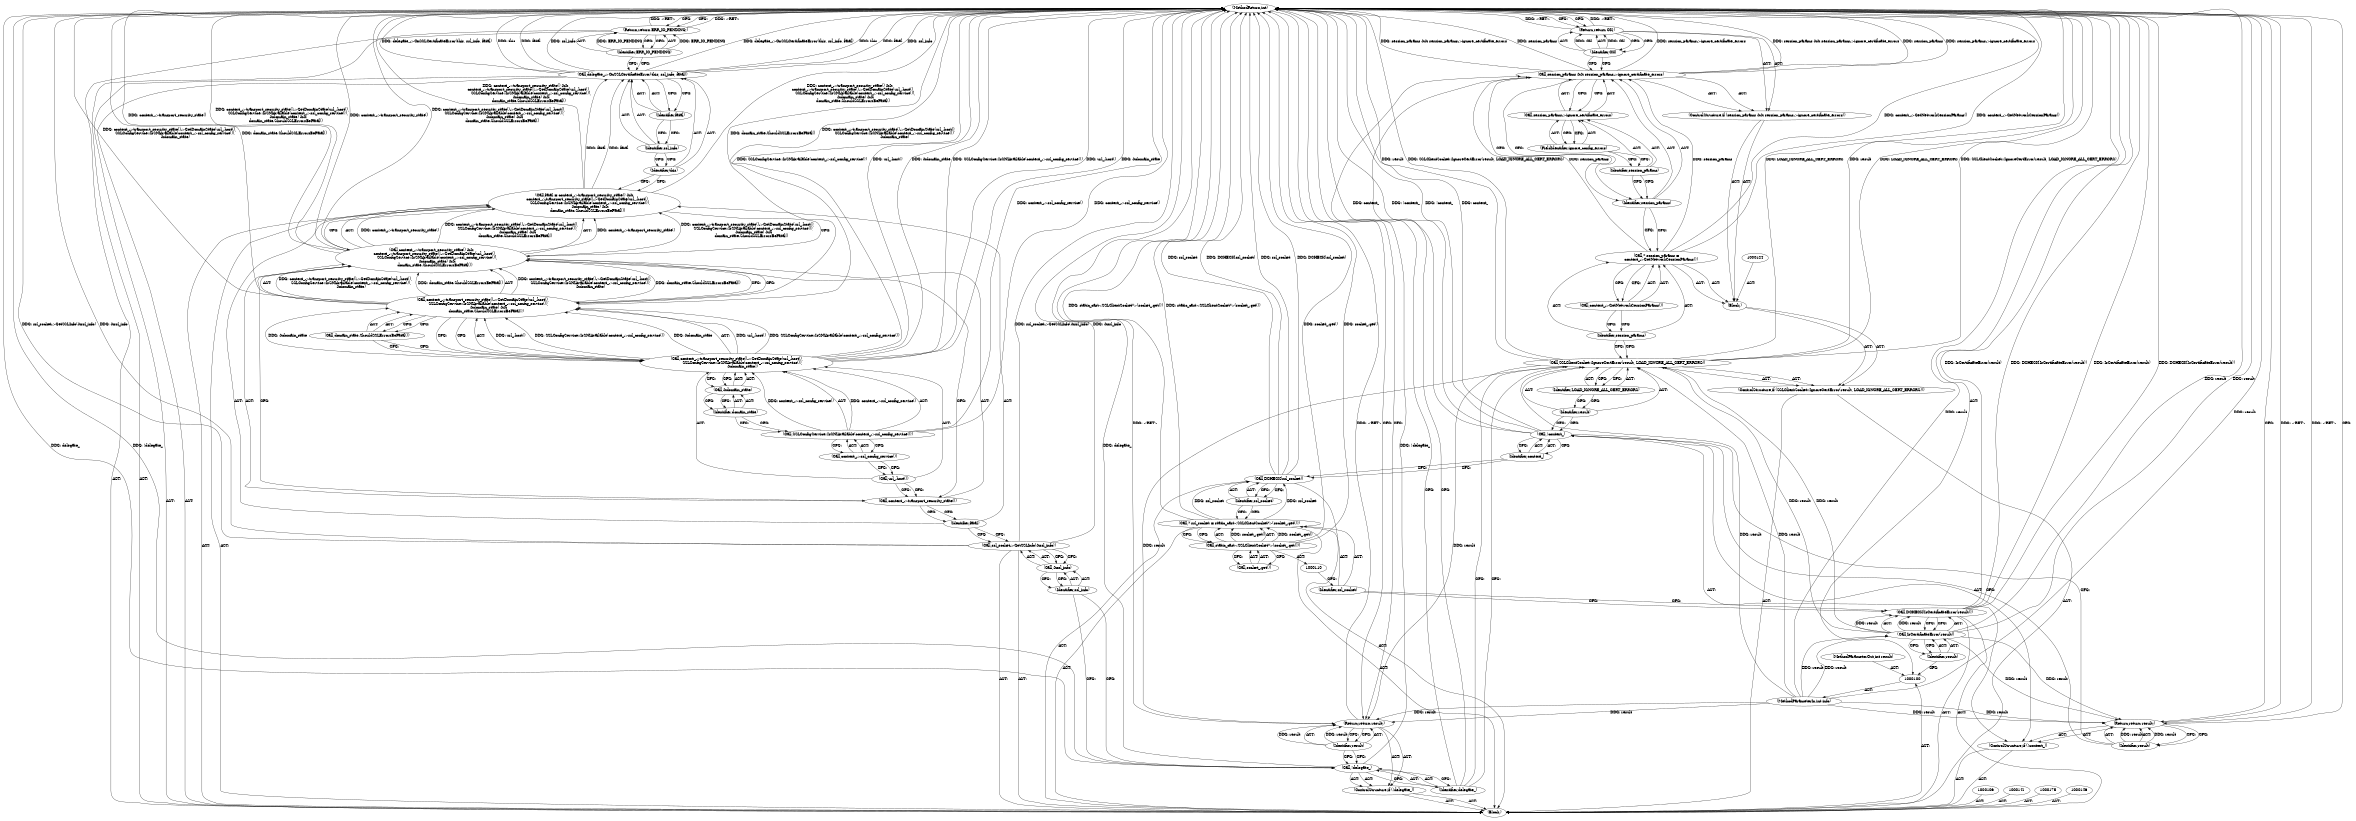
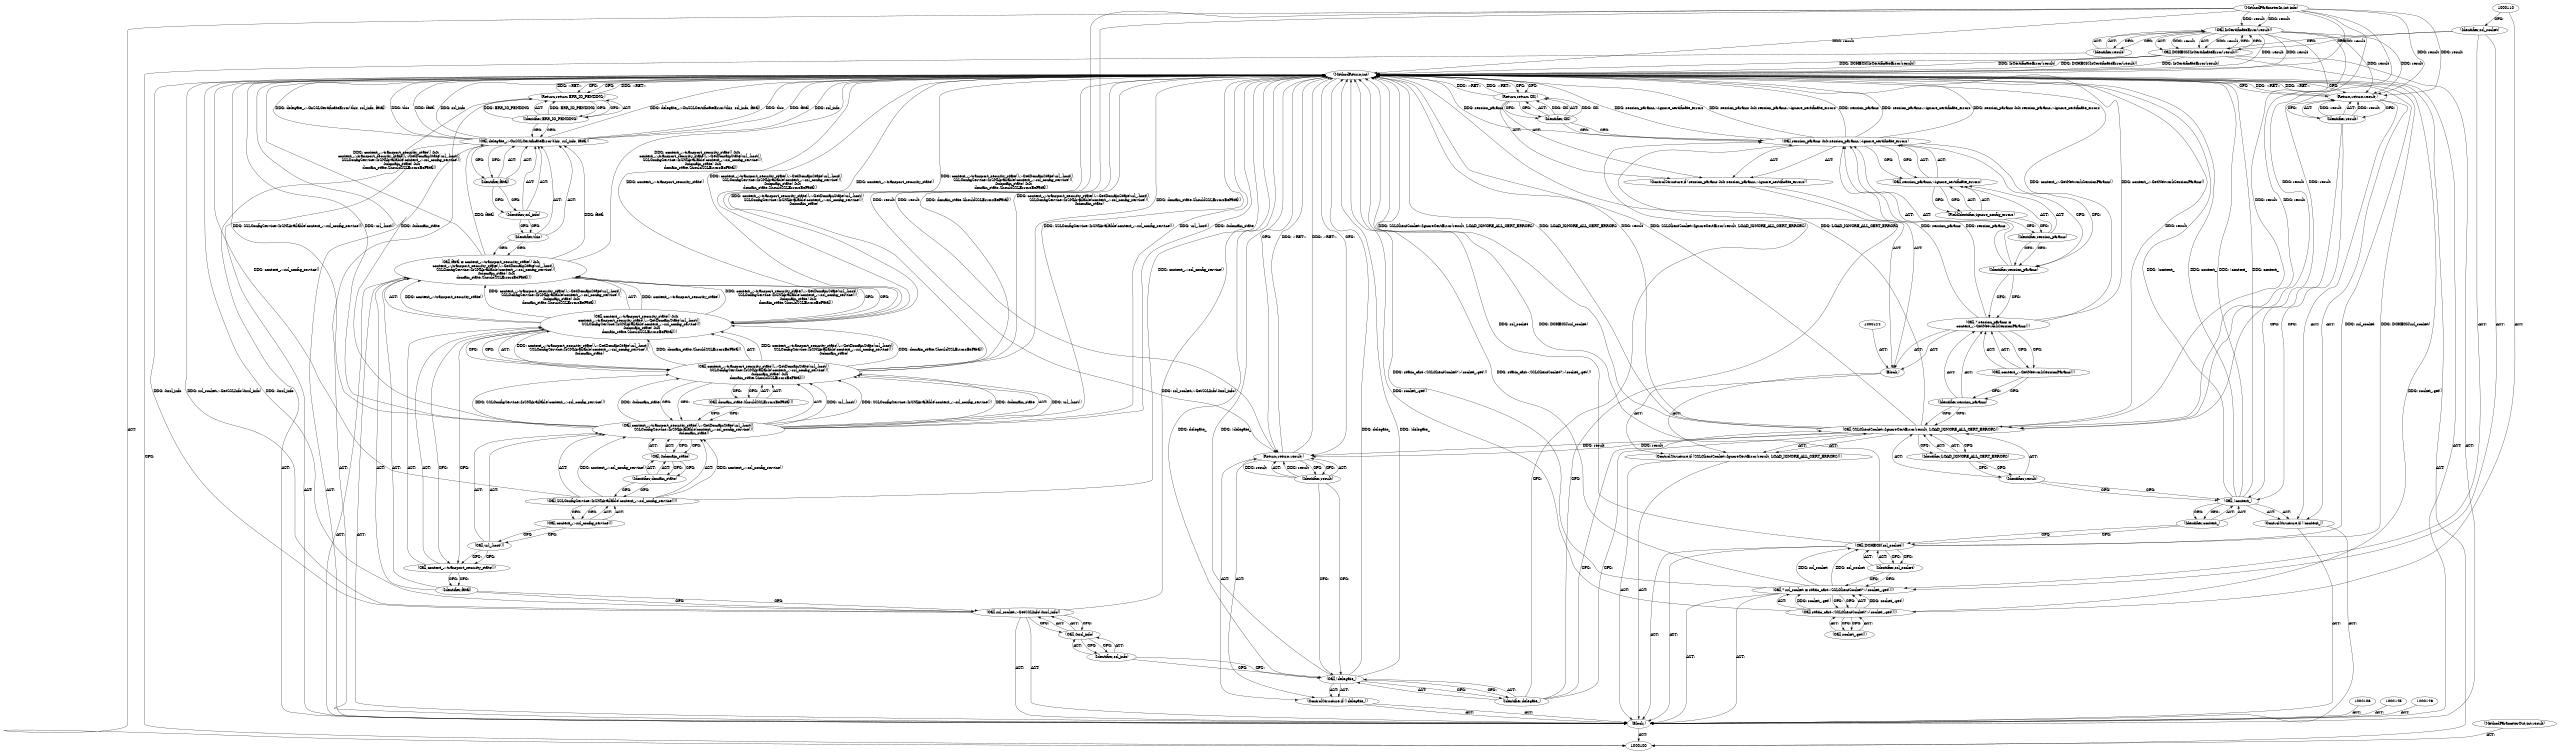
(1289, 555) -> (2449, 540)
(1863, 689) -> (128, 195)
(2017, 790) -> none
(2048, 790) -> (2394, 701)
